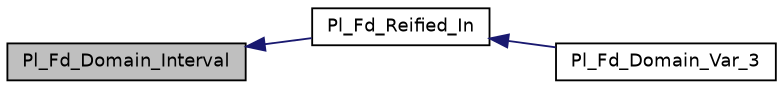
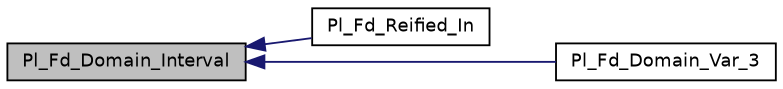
(532, 44) -> (410, 62)
